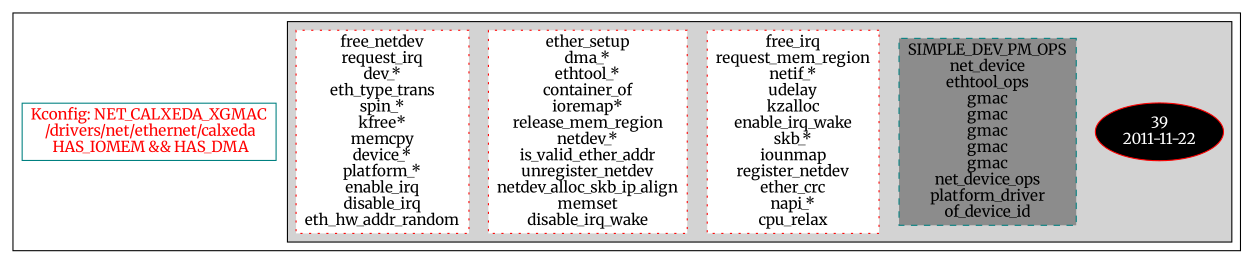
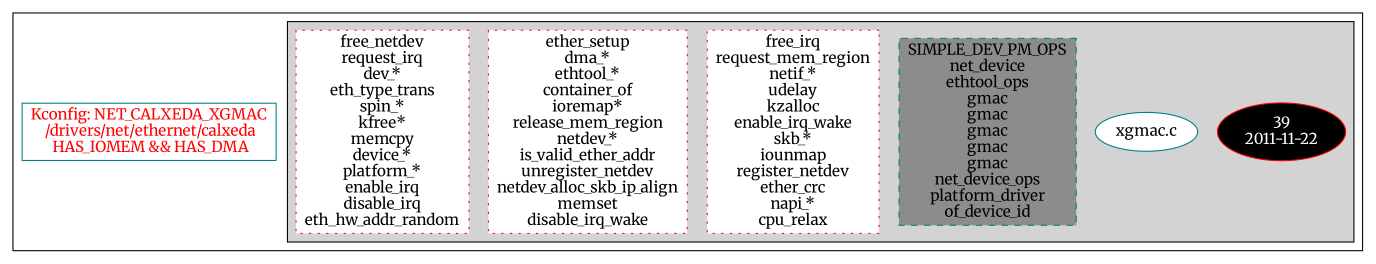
none -> (1146, 132)
